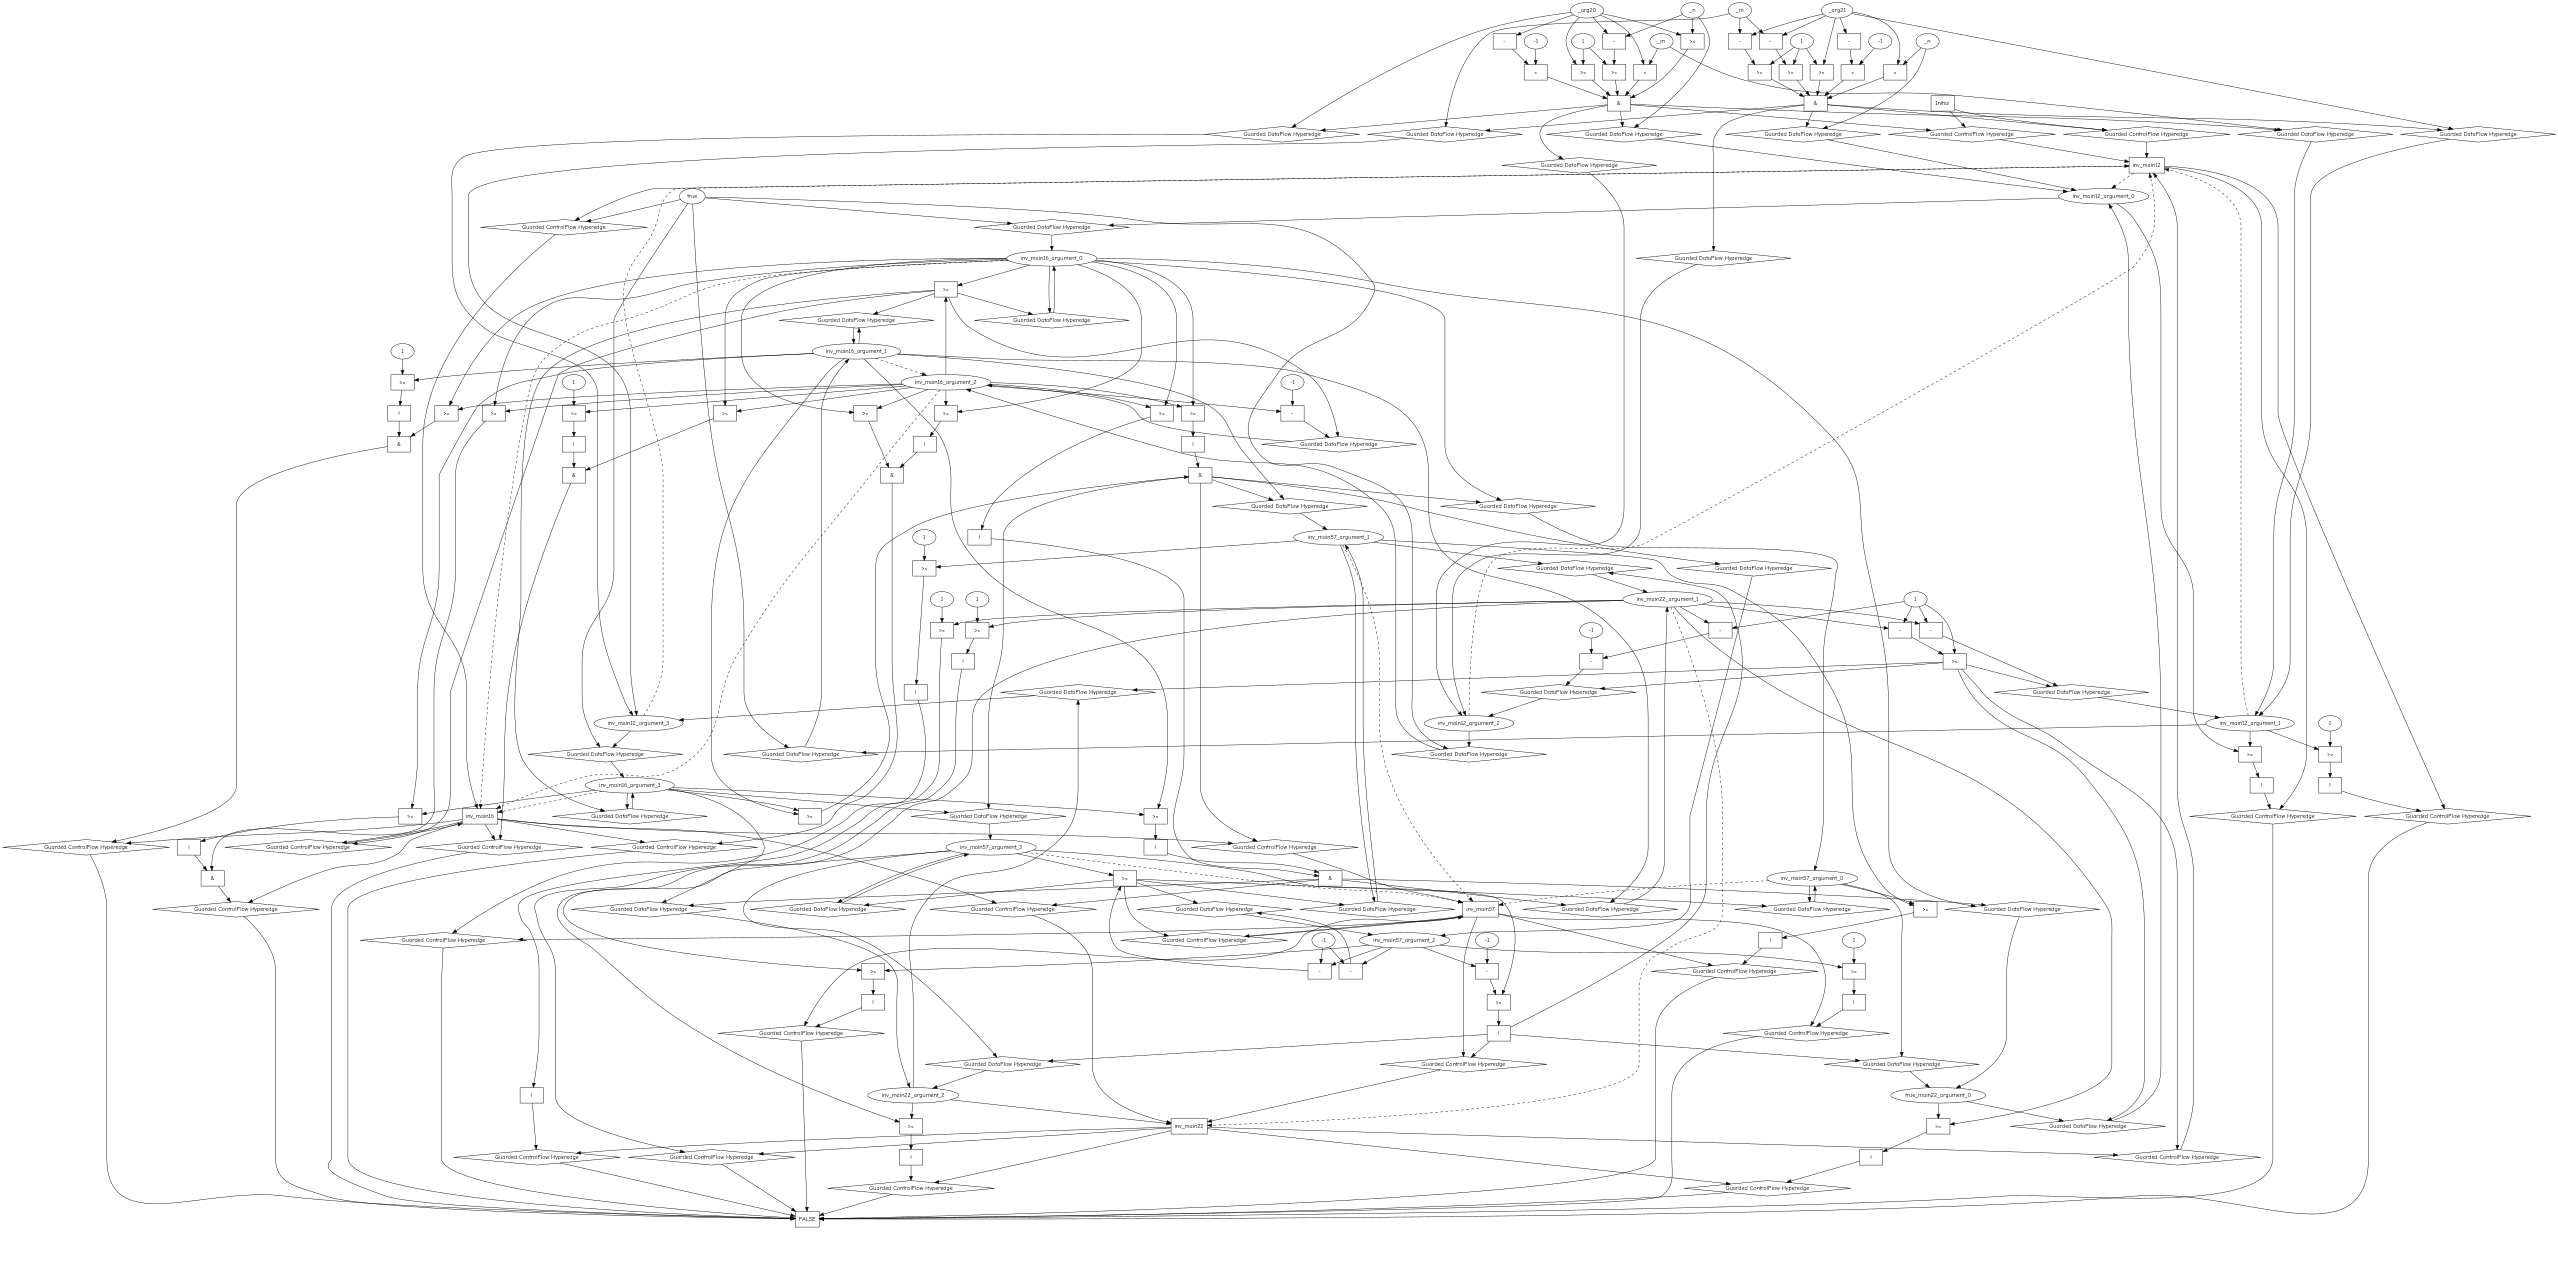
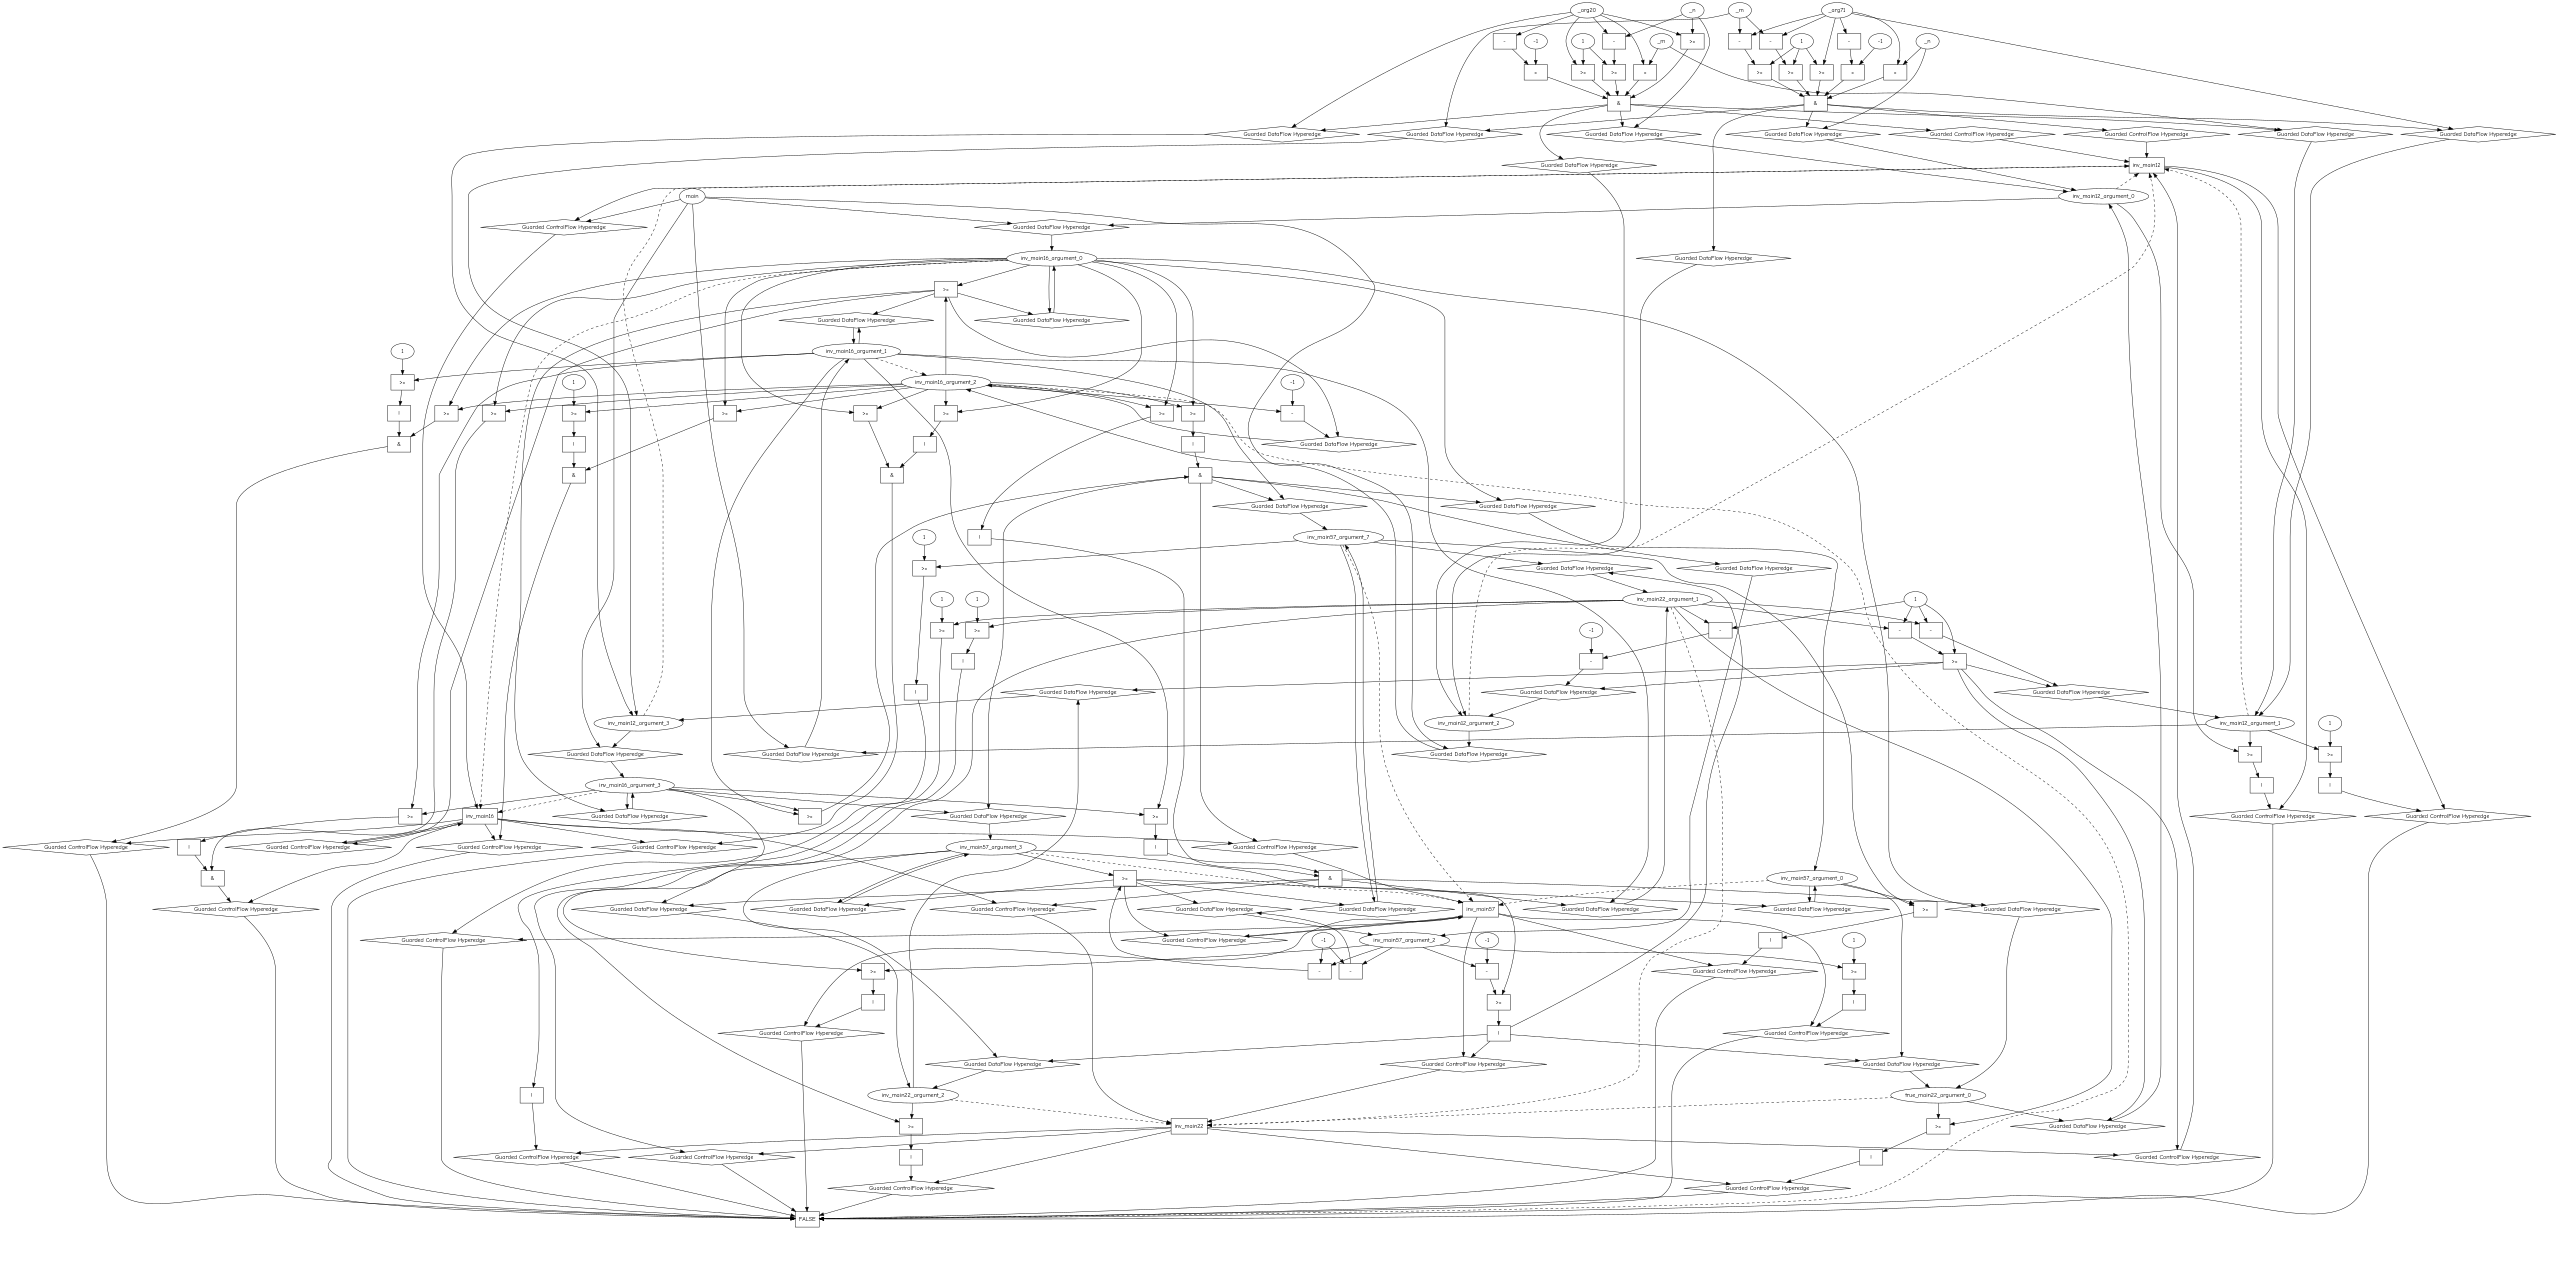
(1837, 10) -> (1837, 10)
(1943, 103) -> none
(2124, 179) -> (2126, 182)
(692, 196) -> (692, 196)
(1339, 537) -> (1339, 537)
(750, 634) -> (2128, 981)
none -> (1552, 1111)
(1058, 1112) -> (1058, 1112)
